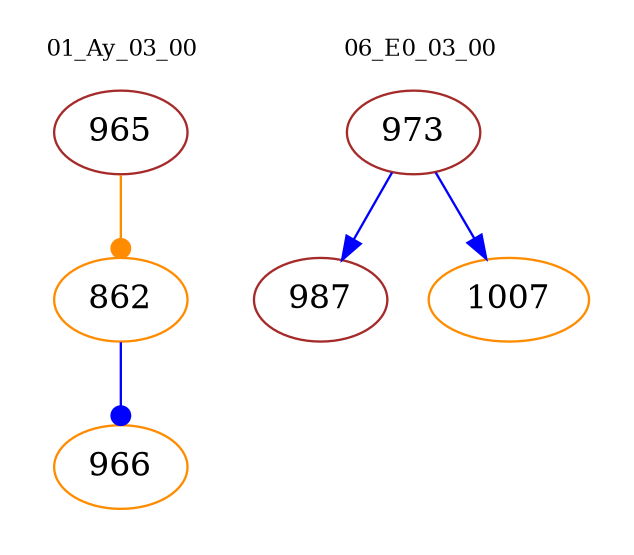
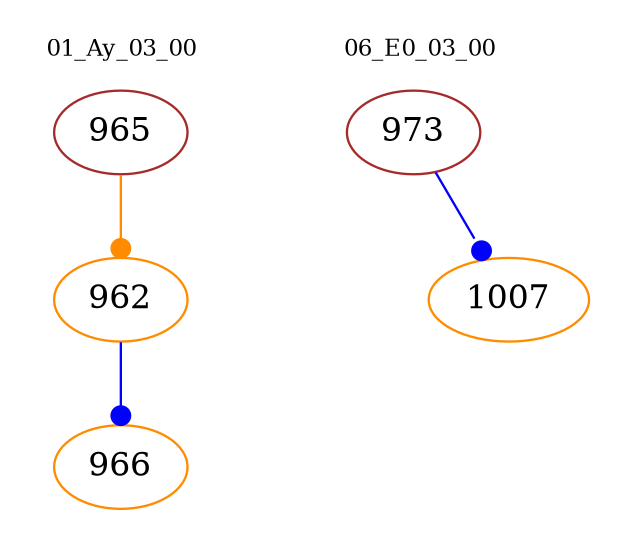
(455, 206) -> (455, 206)
(121, 300) -> (121, 300)
(321, 300) -> none
